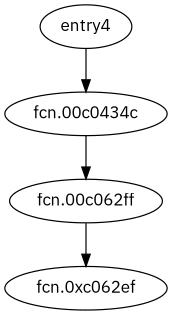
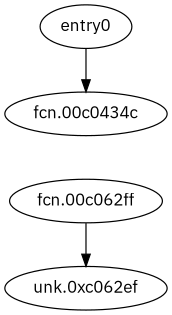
(86, 27) -> (86, 27)
(86, 152) -> none
(86, 288) -> (86, 288)
